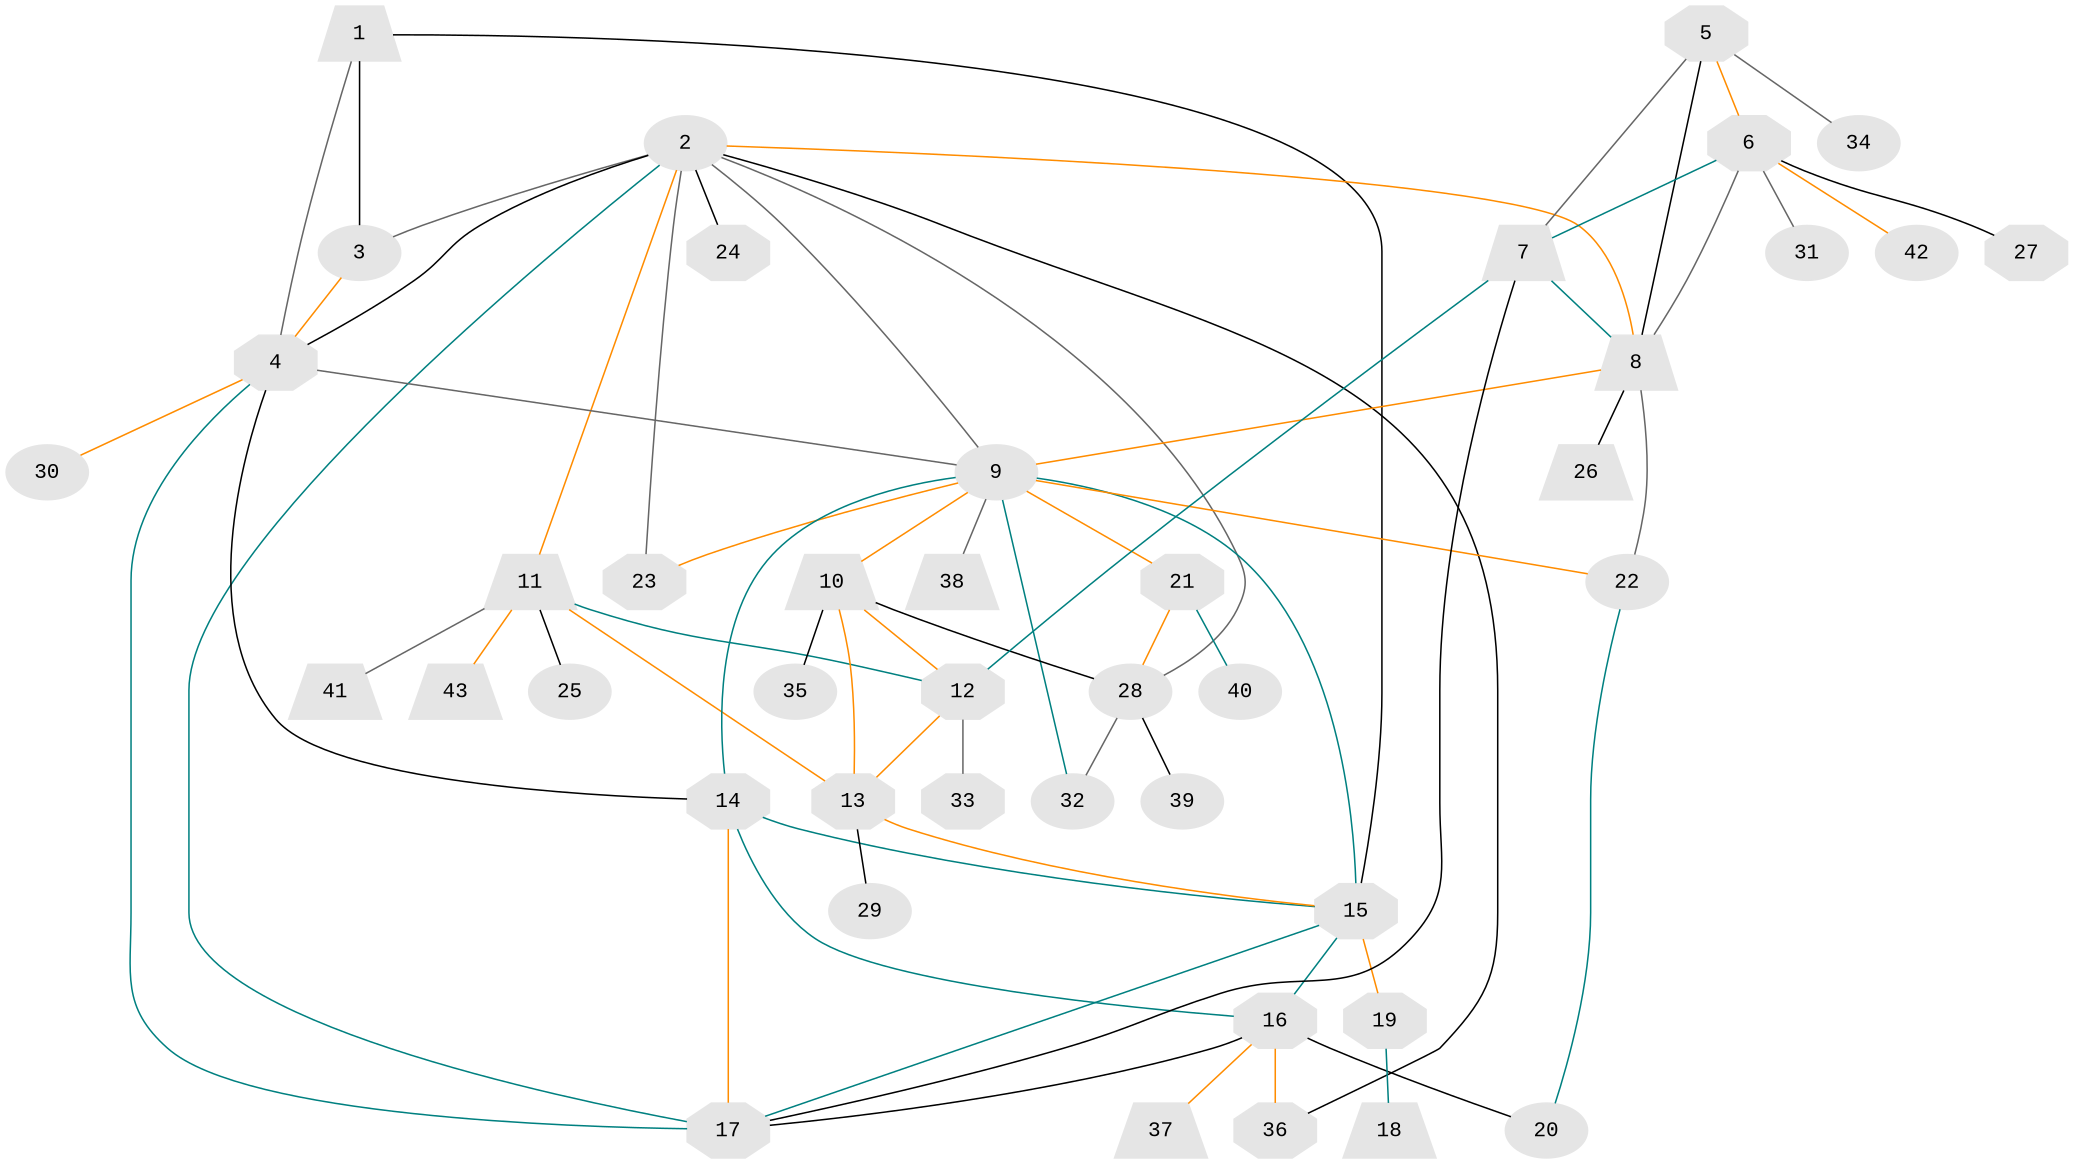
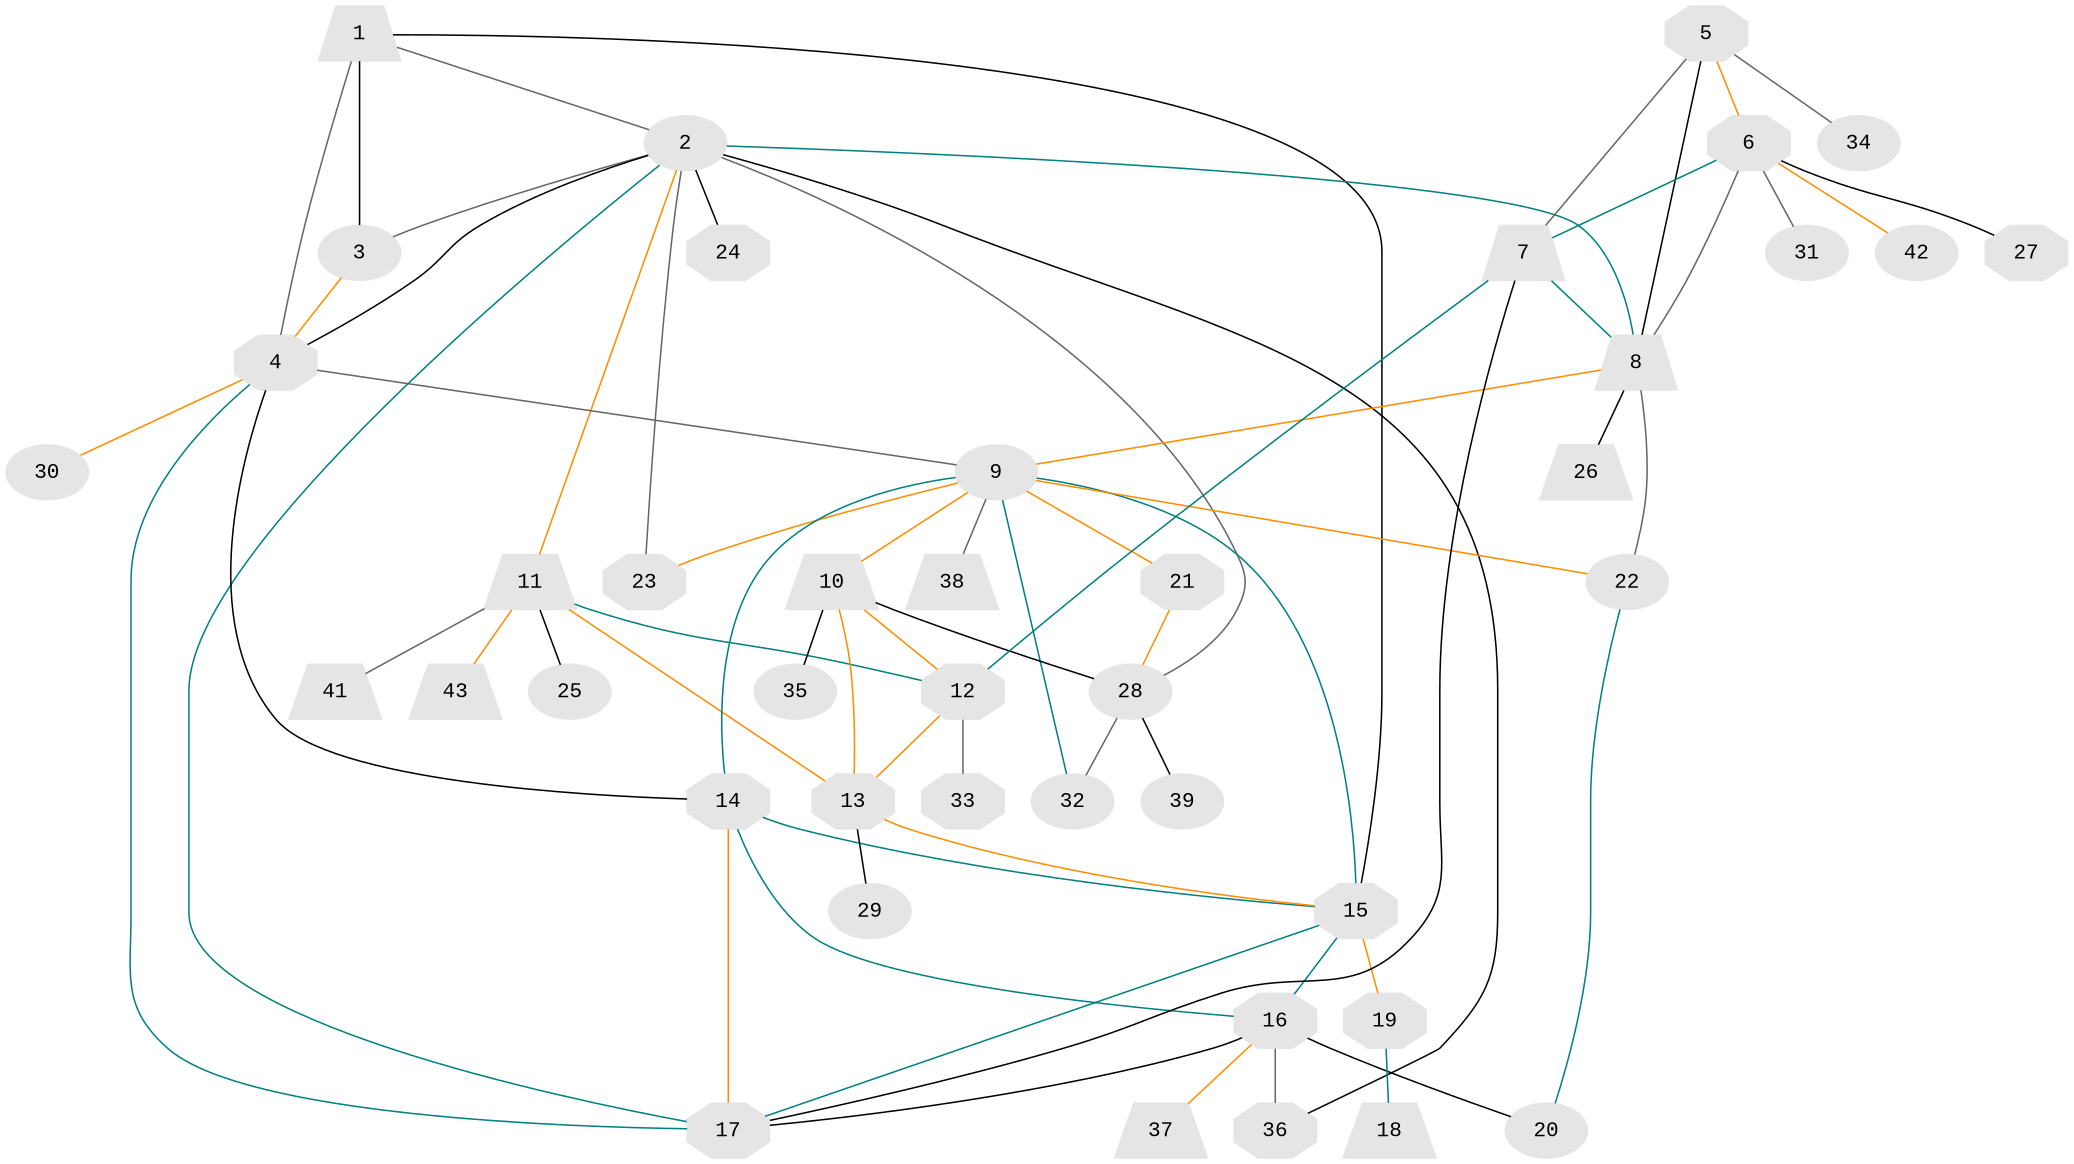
(1217, 171) -> (1217, 171)
(853, 298) -> (523, 89)
(1240, 692) -> none
(1275, 1076) -> (1275, 1076)
